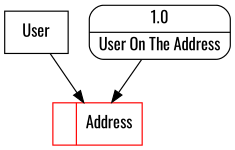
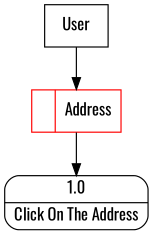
(160, 45) -> (76, 216)
(130, 76) -> (76, 148)
